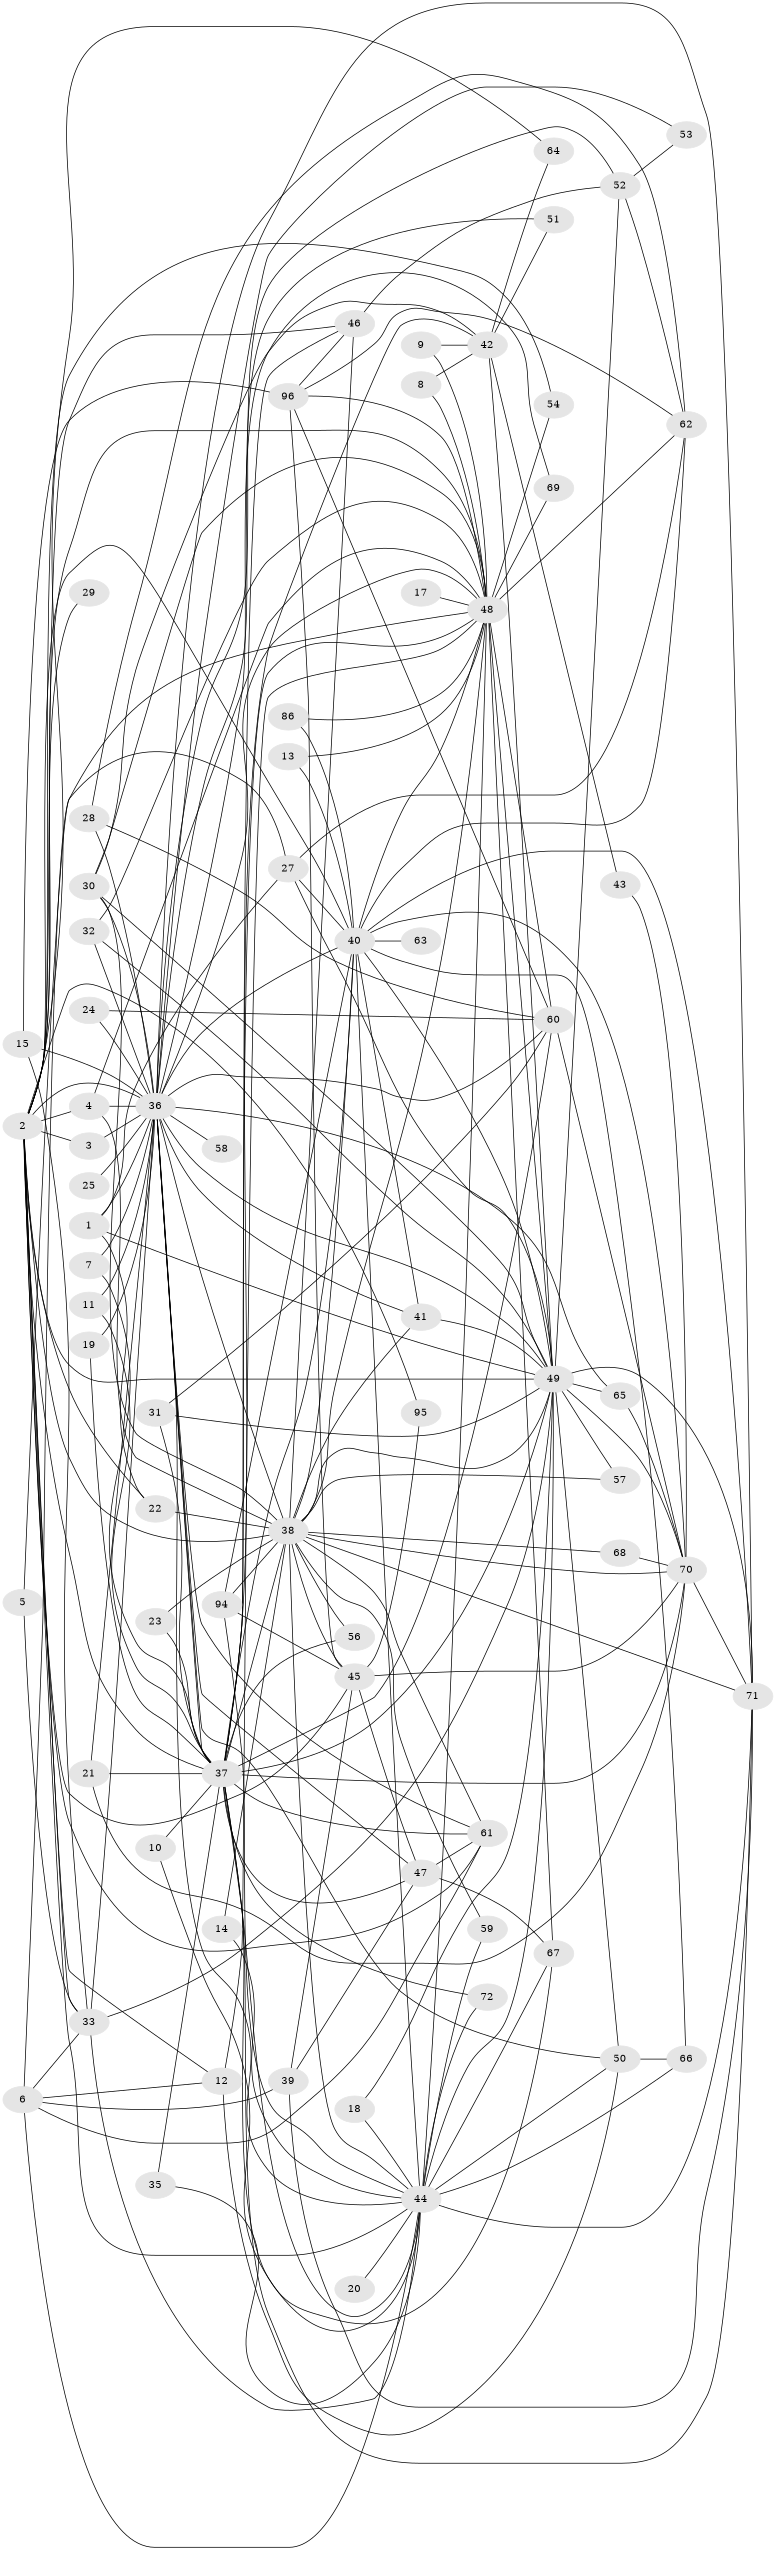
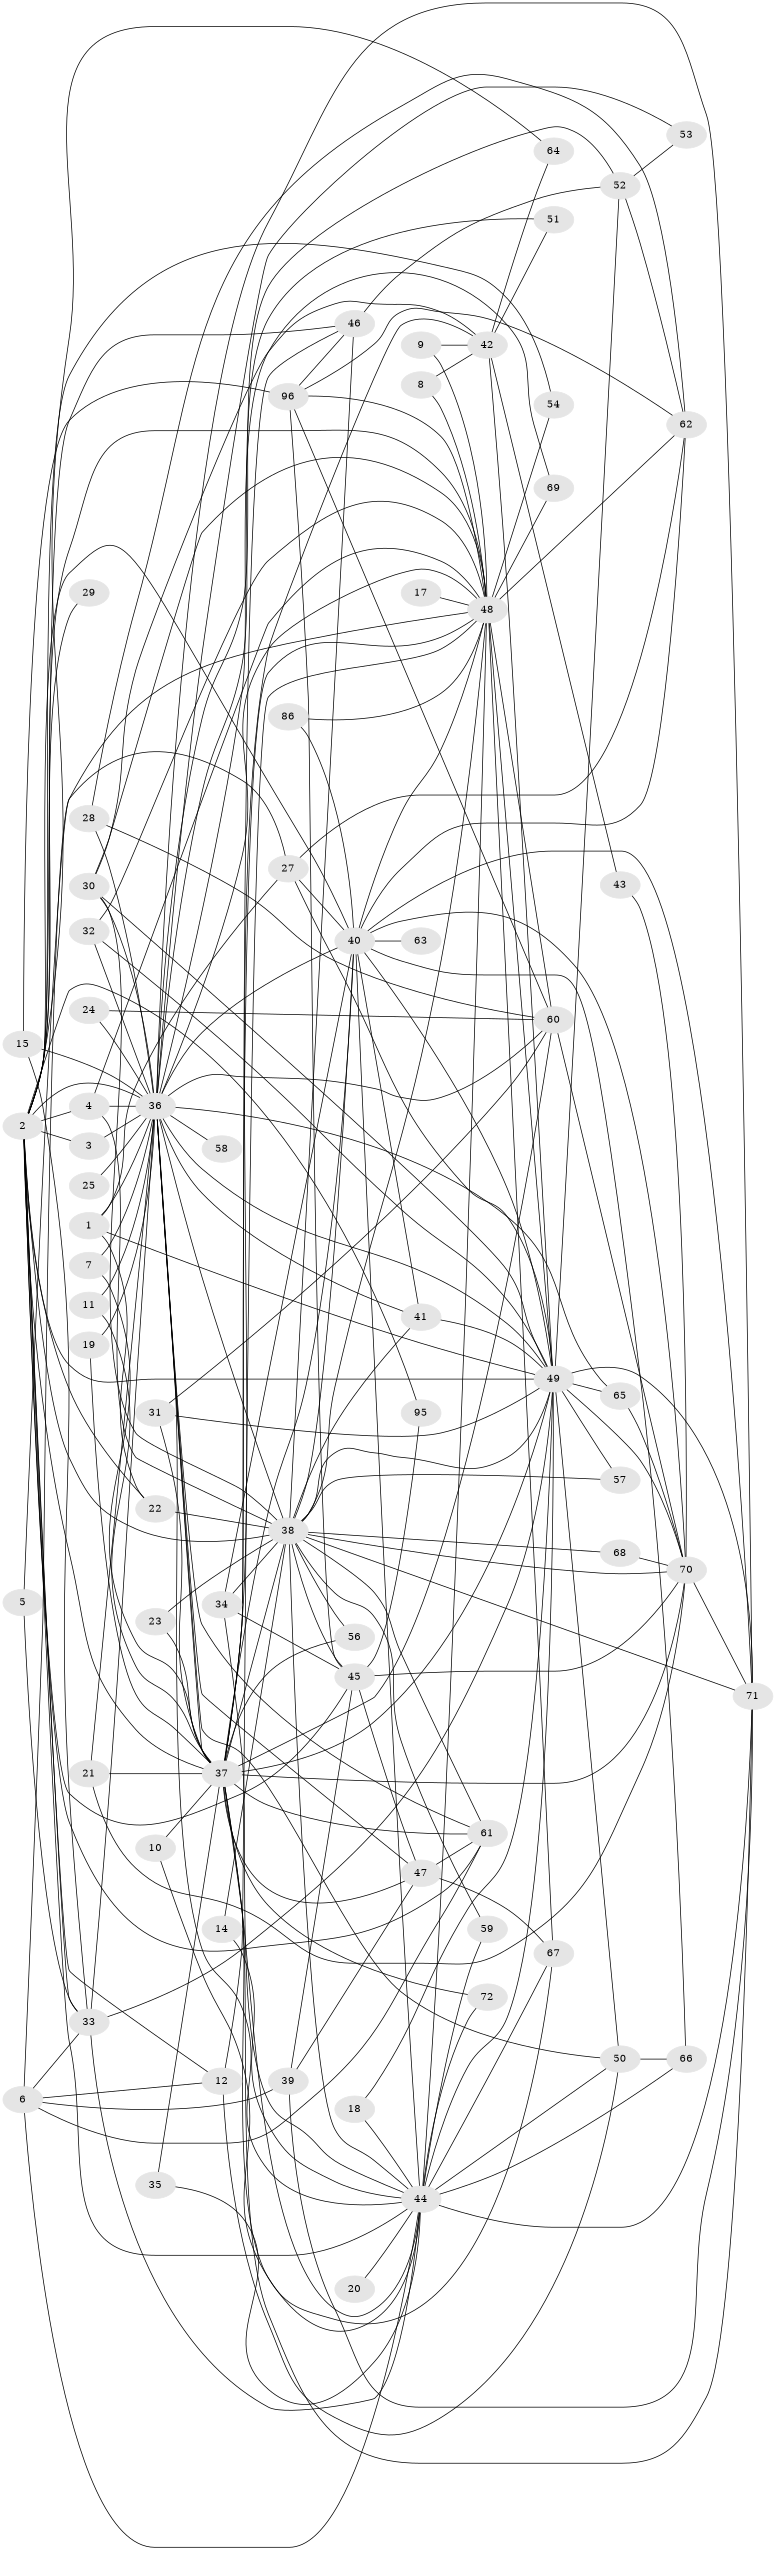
(288, 757) -> none
(222, 1605) -> (222, 1605)
